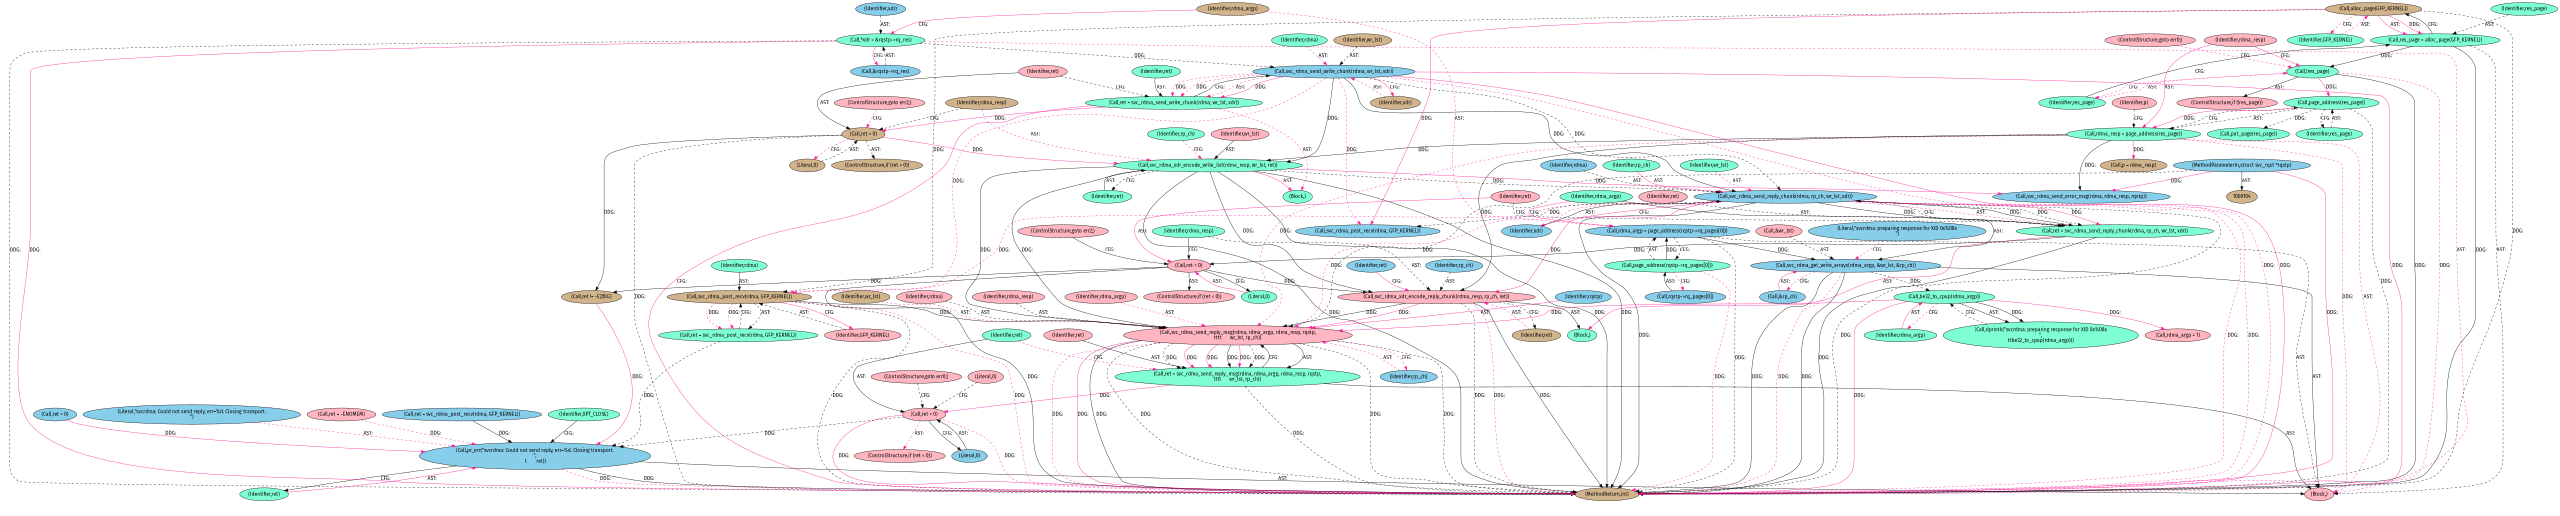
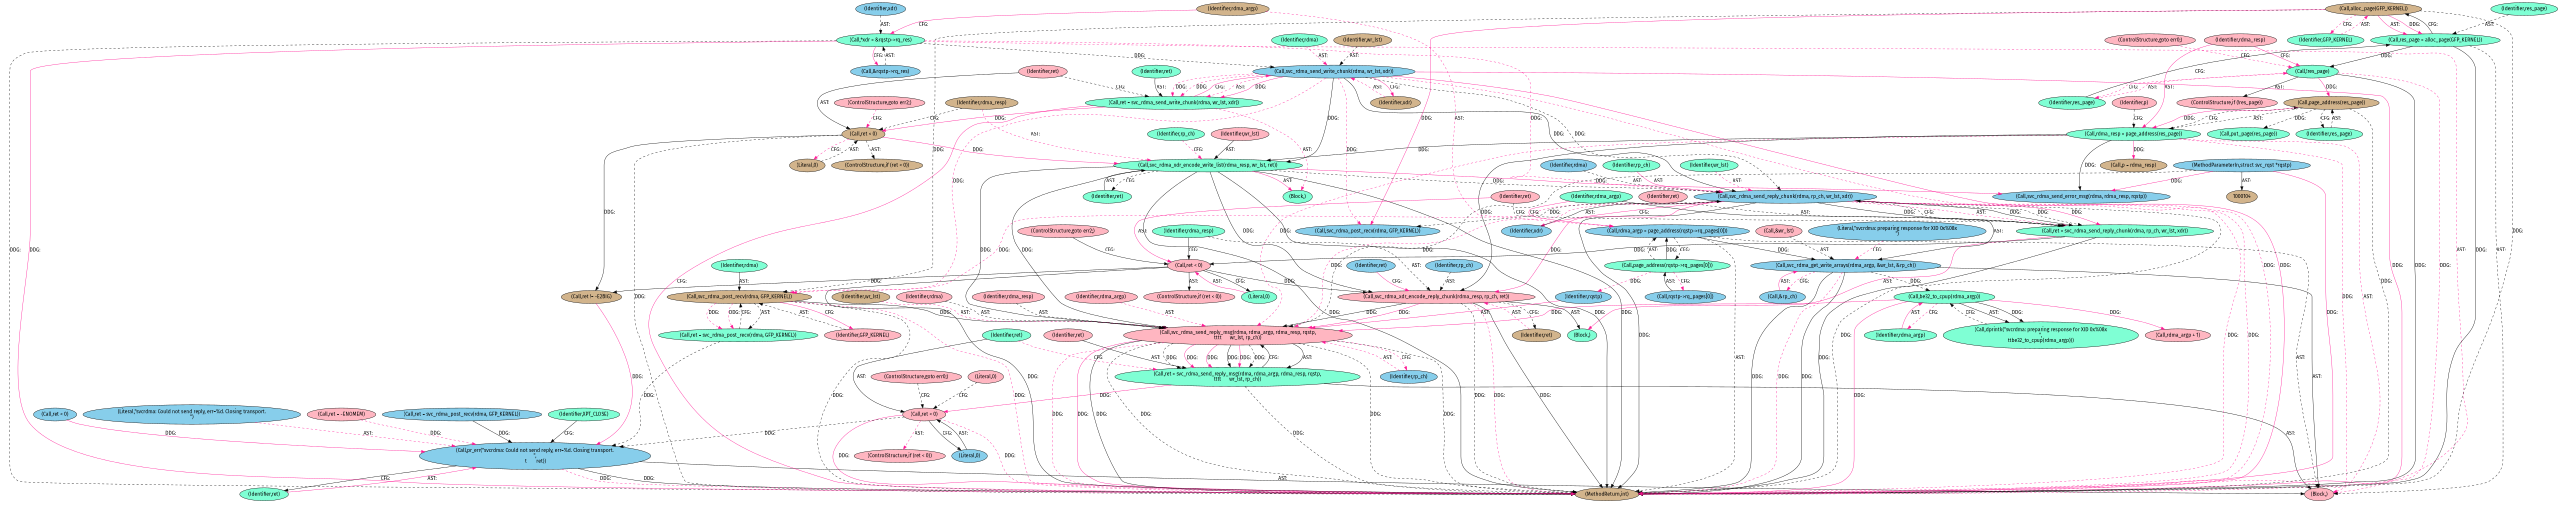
none -> (1390, 55)
(1228, 81) -> (1228, 81)
(2331, 103) -> (2331, 103)
(1741, 358) -> (1741, 358)
(1712, 398) -> (1626, 281)
